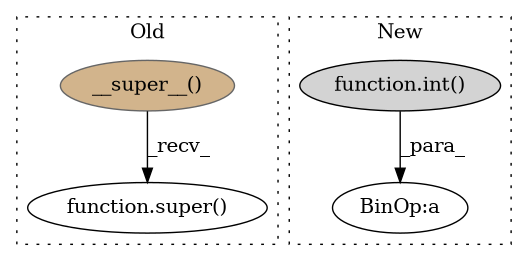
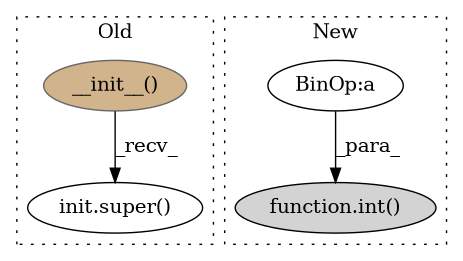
(147, 86) -> (115, 86)
(400, 140) -> (336, 140)
(147, 208) -> (115, 208)
